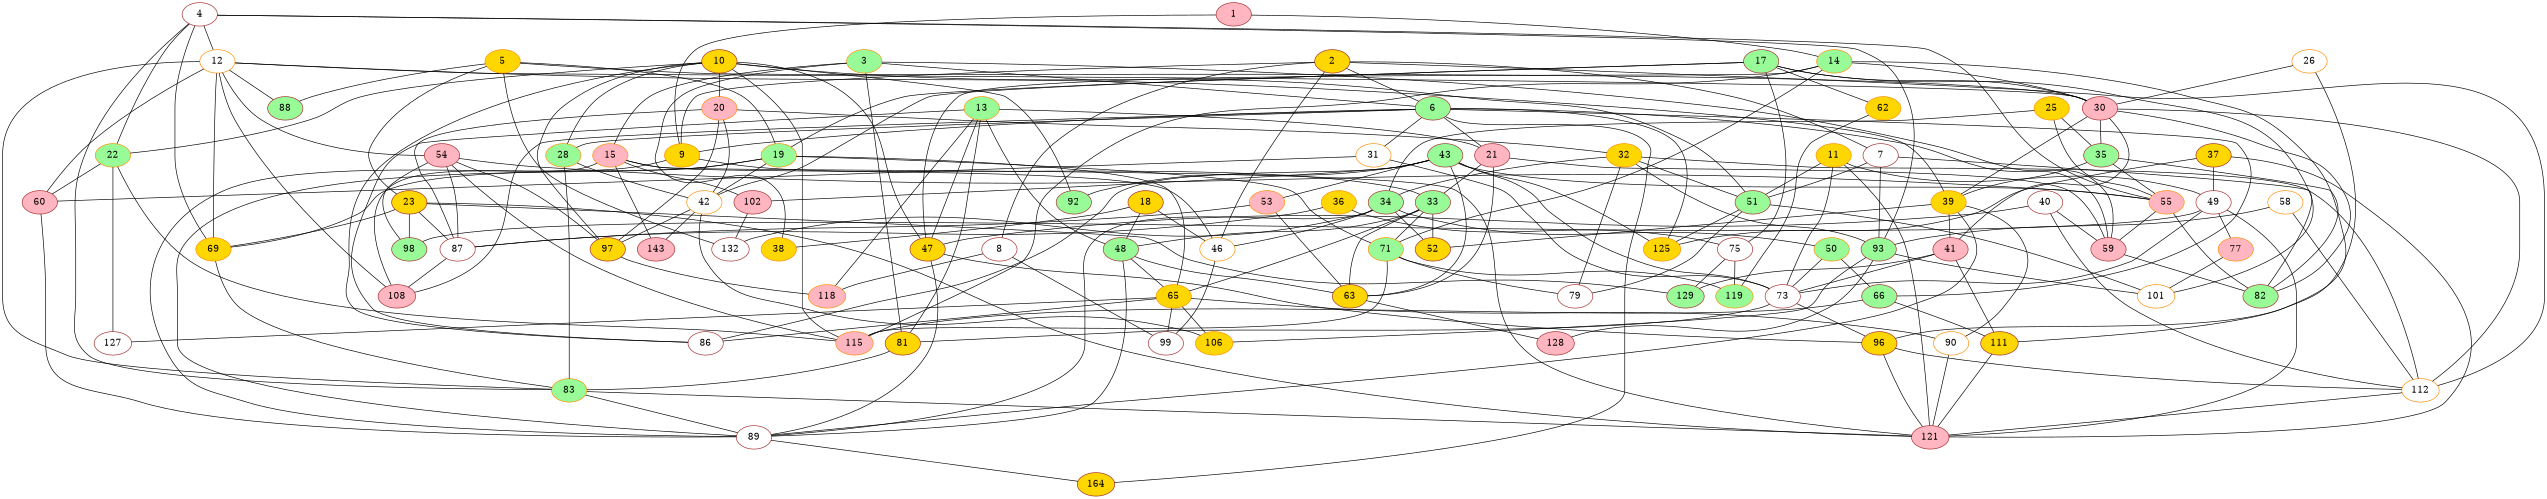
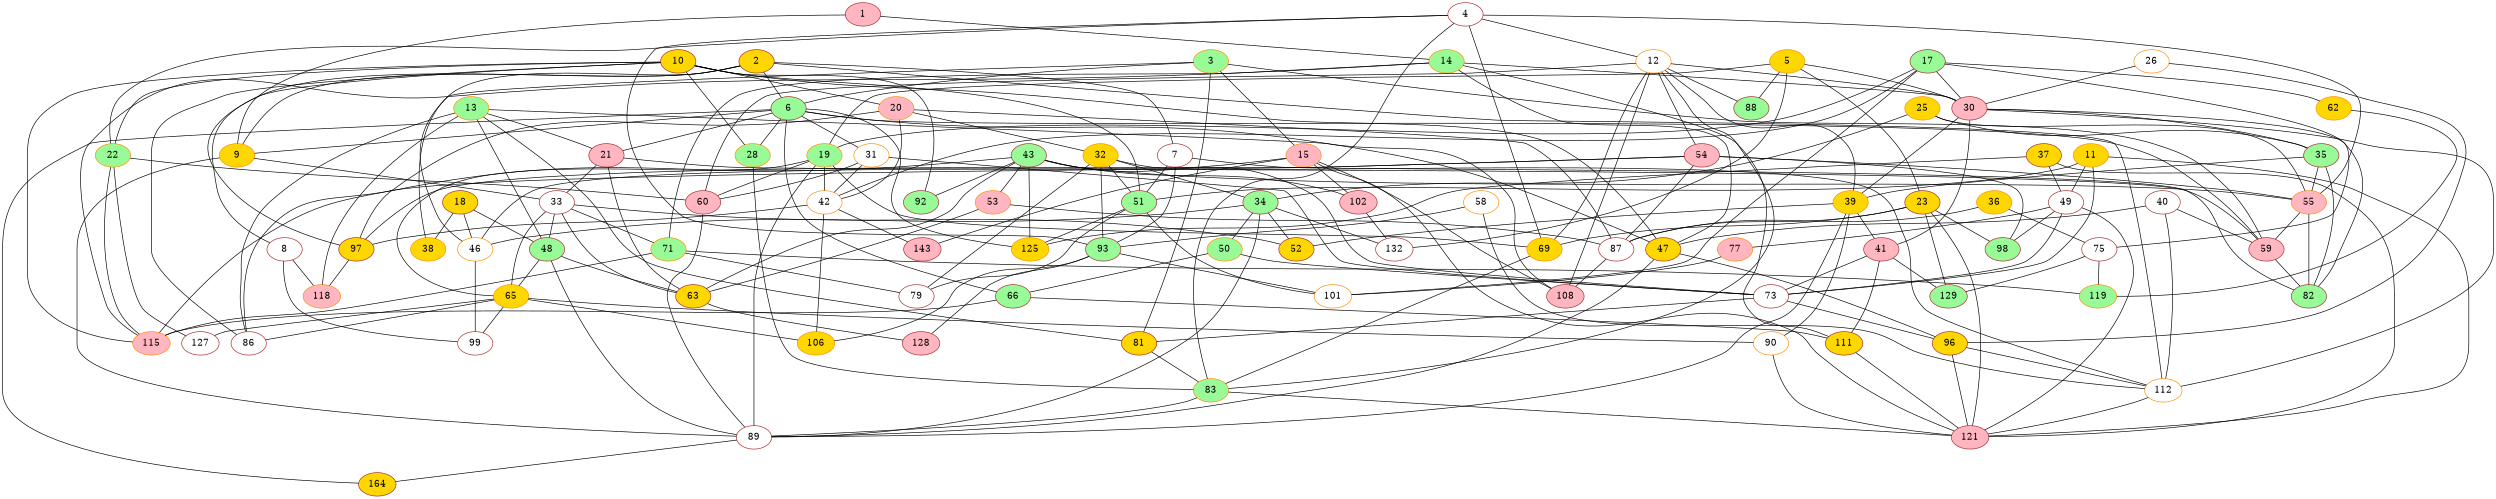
(1093, 169) -> (761, 179)
(643, 186) -> (844, 183)
(1433, 202) -> (557, 202)
